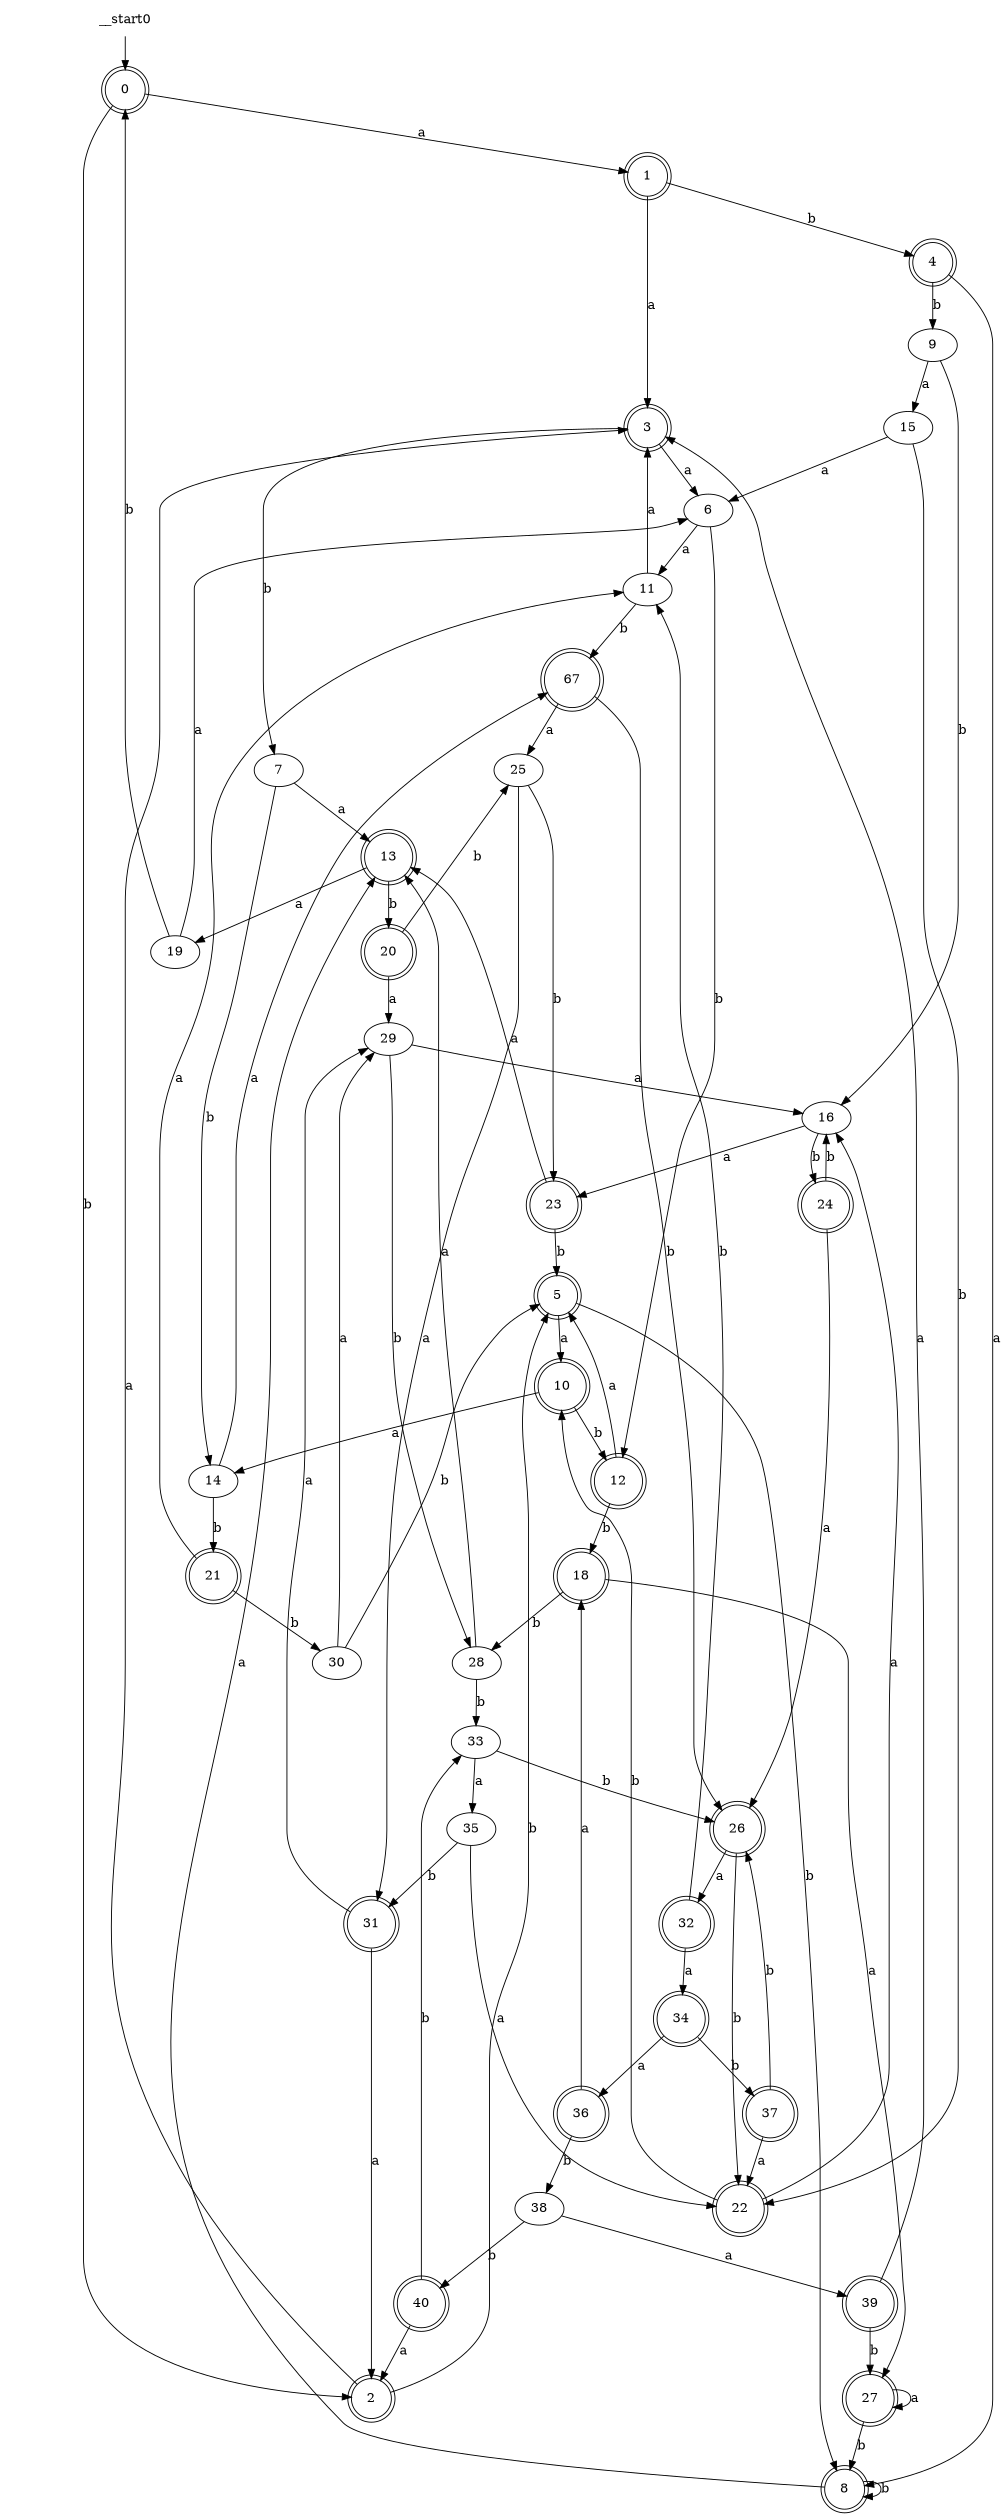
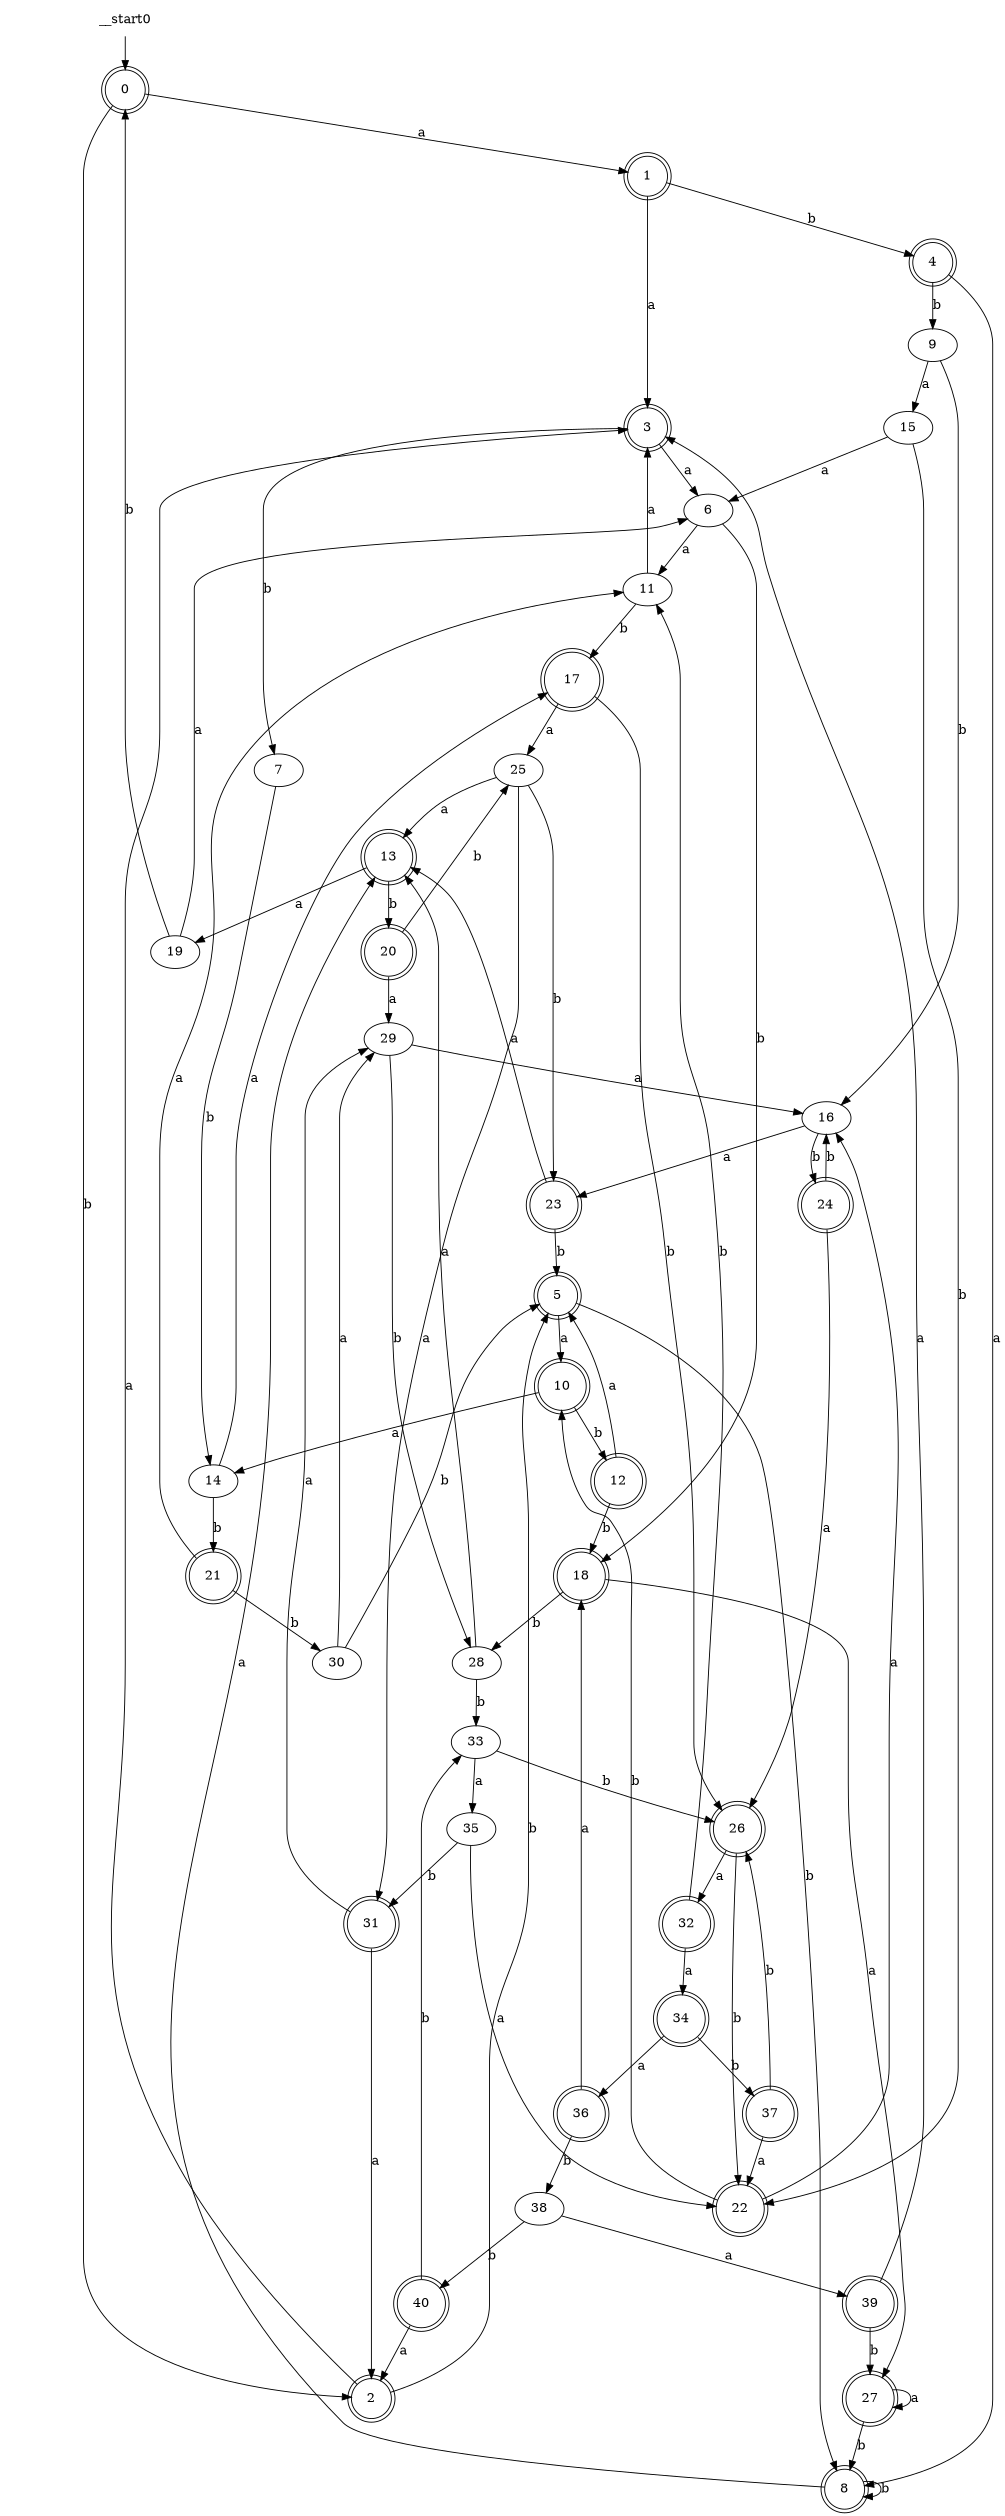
(572, 680) -> (572, 680)
(328, 809) -> (449, 798)
(715, 993) -> (757, 1063)
